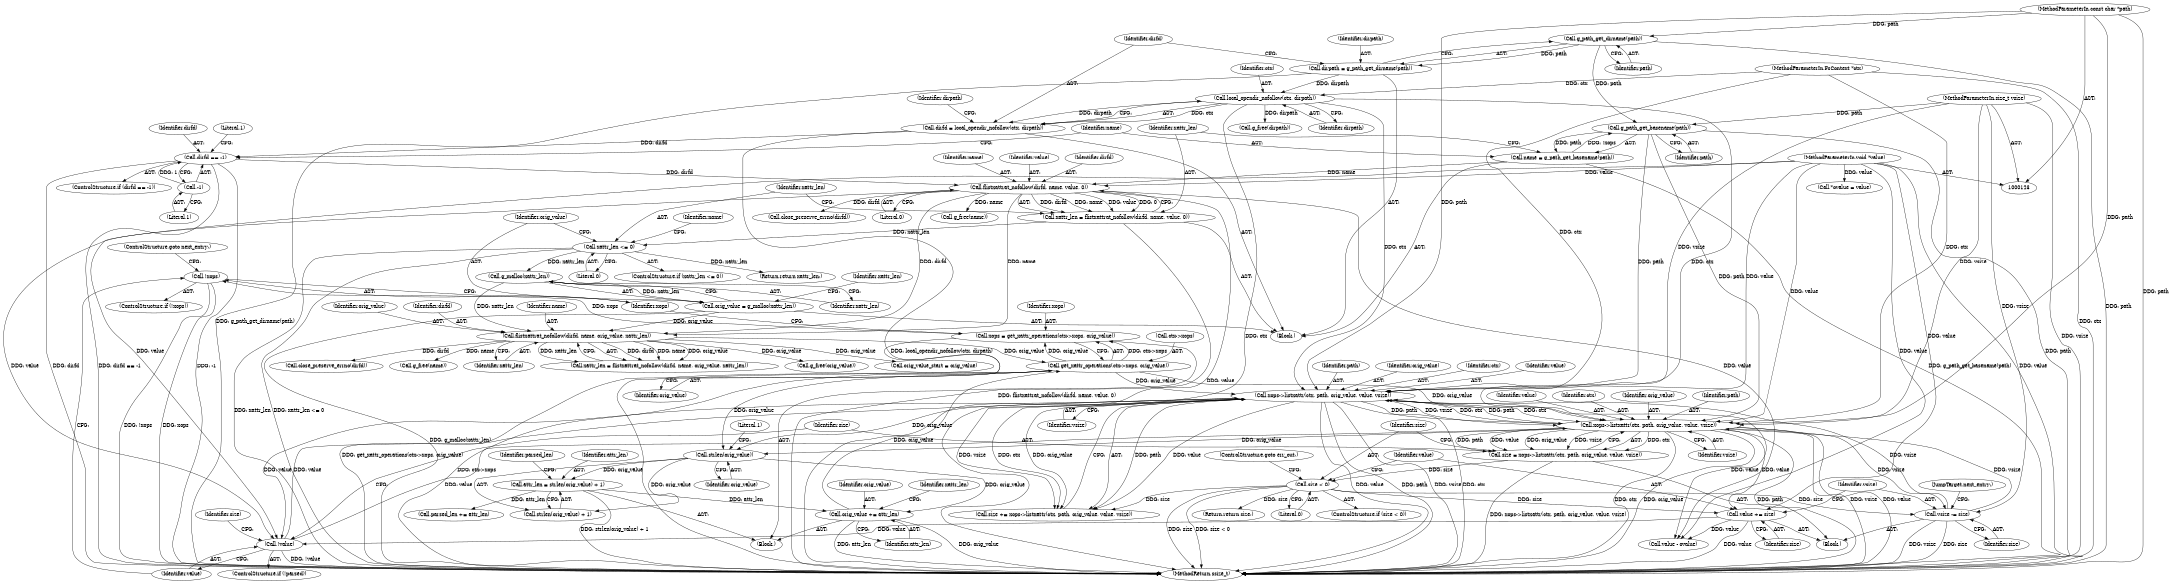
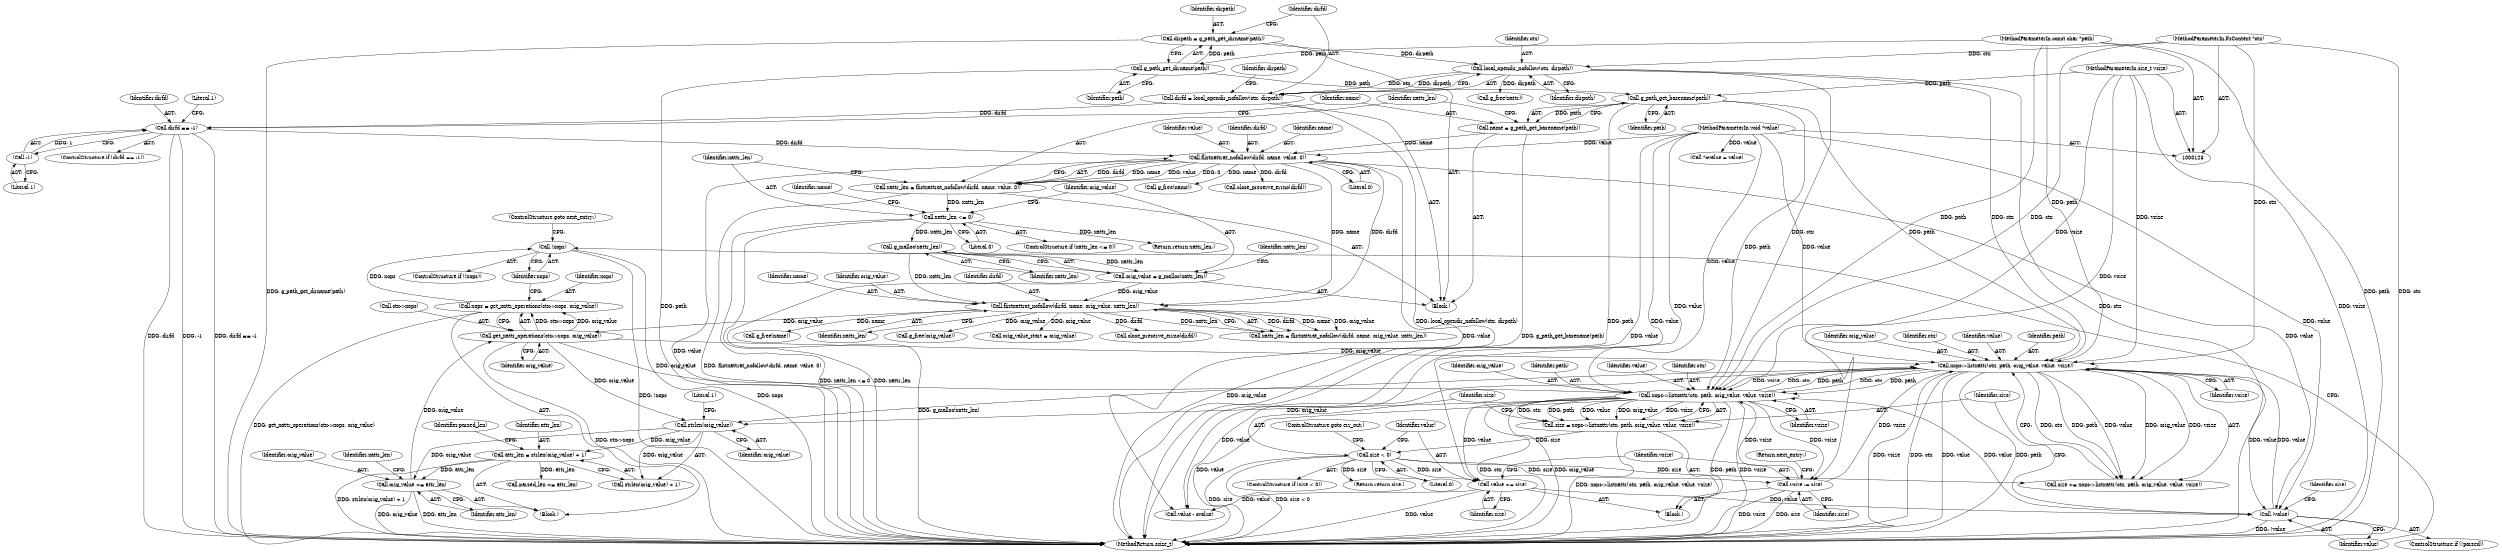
none -> (2219, 101)
(1265, 128) -> (1500, 99)
(1602, 143) -> (1597, 114)
(1962, 485) -> (1781, 455)
